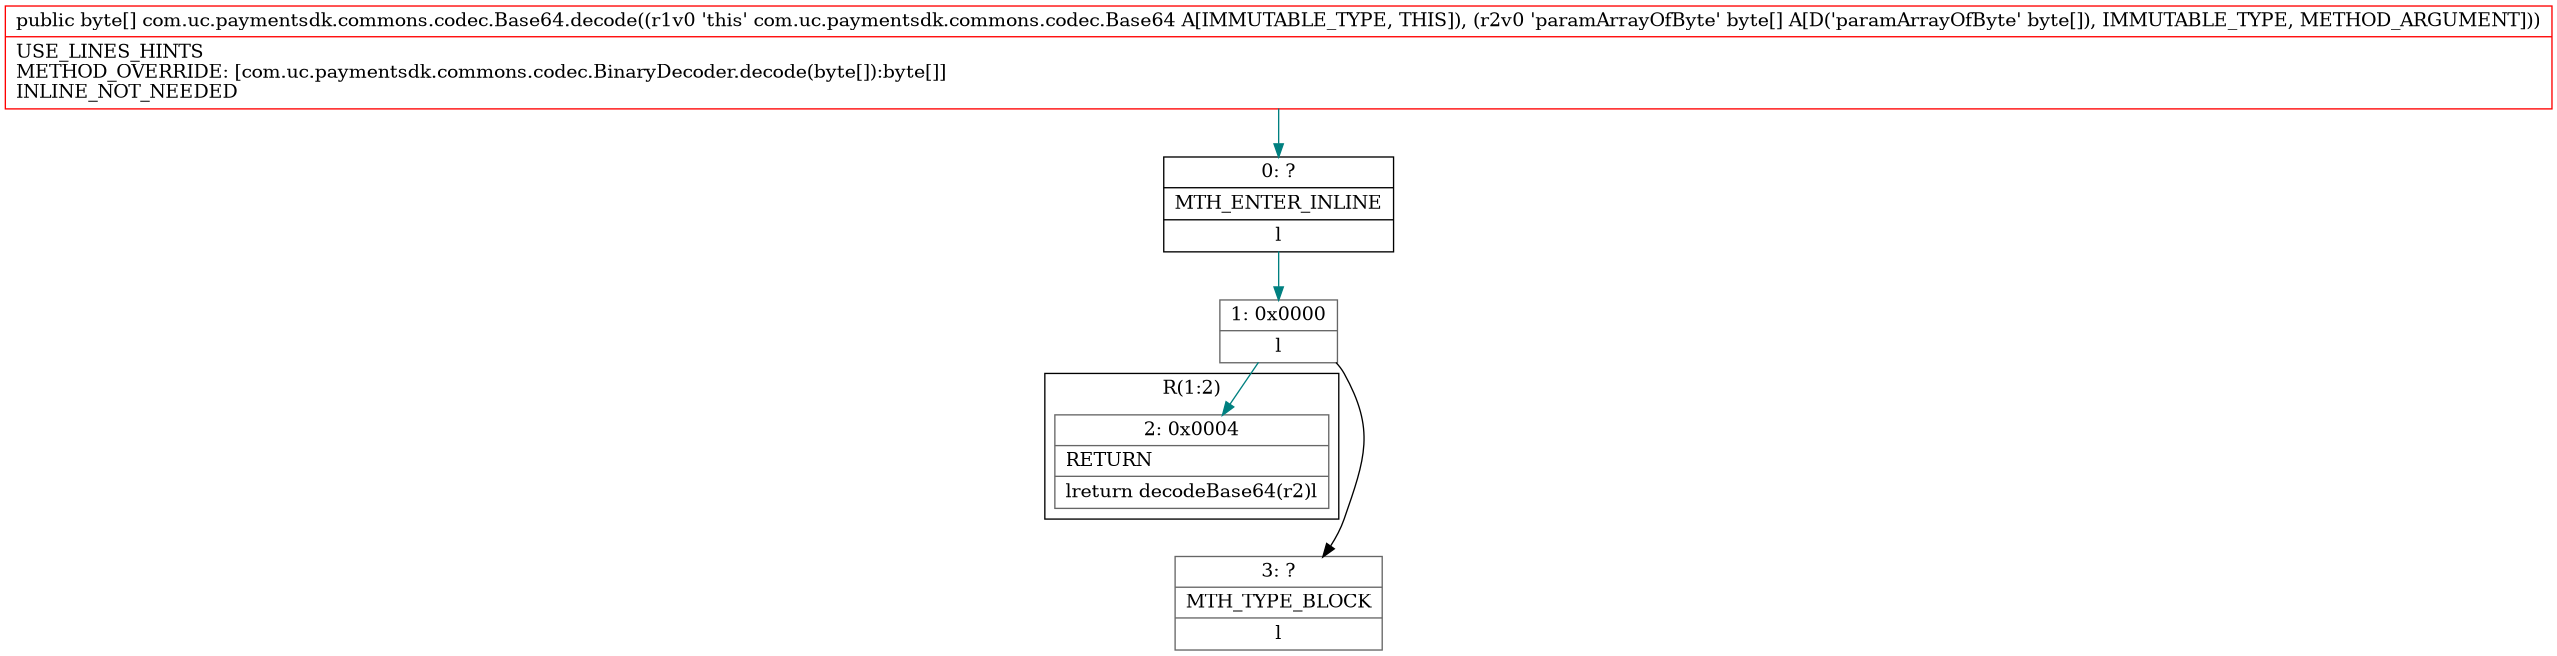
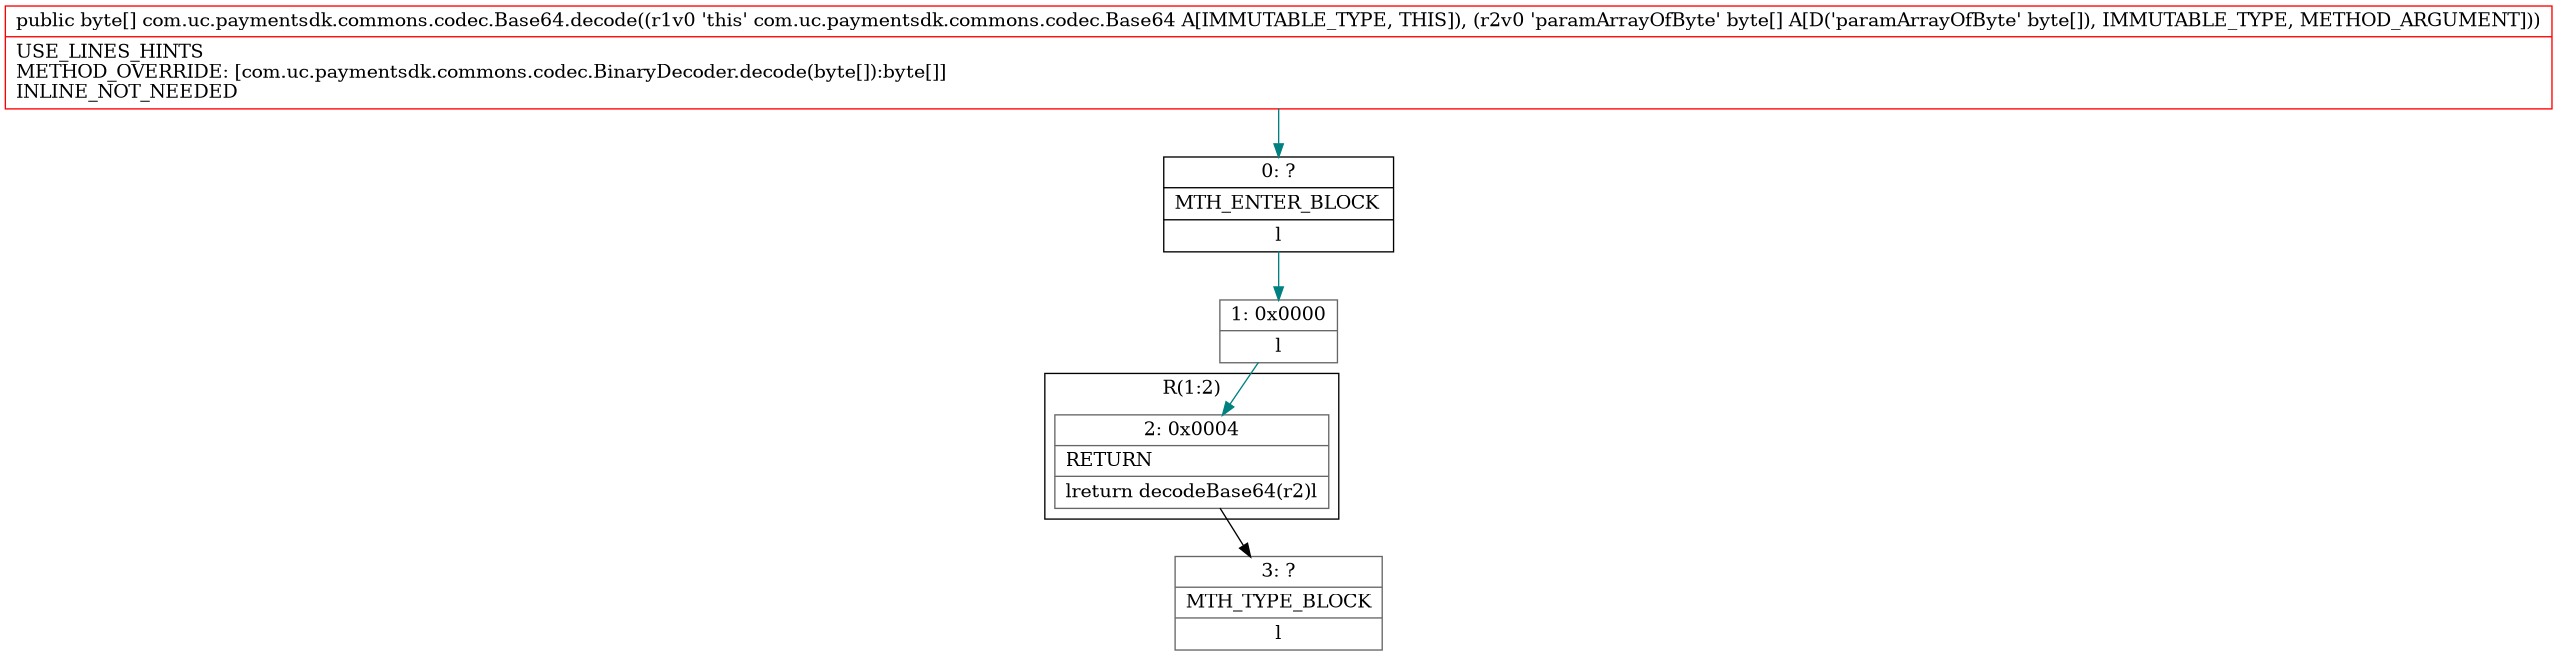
(1279, 203) -> (1277, 203)
(1363, 454) -> (1232, 528)
